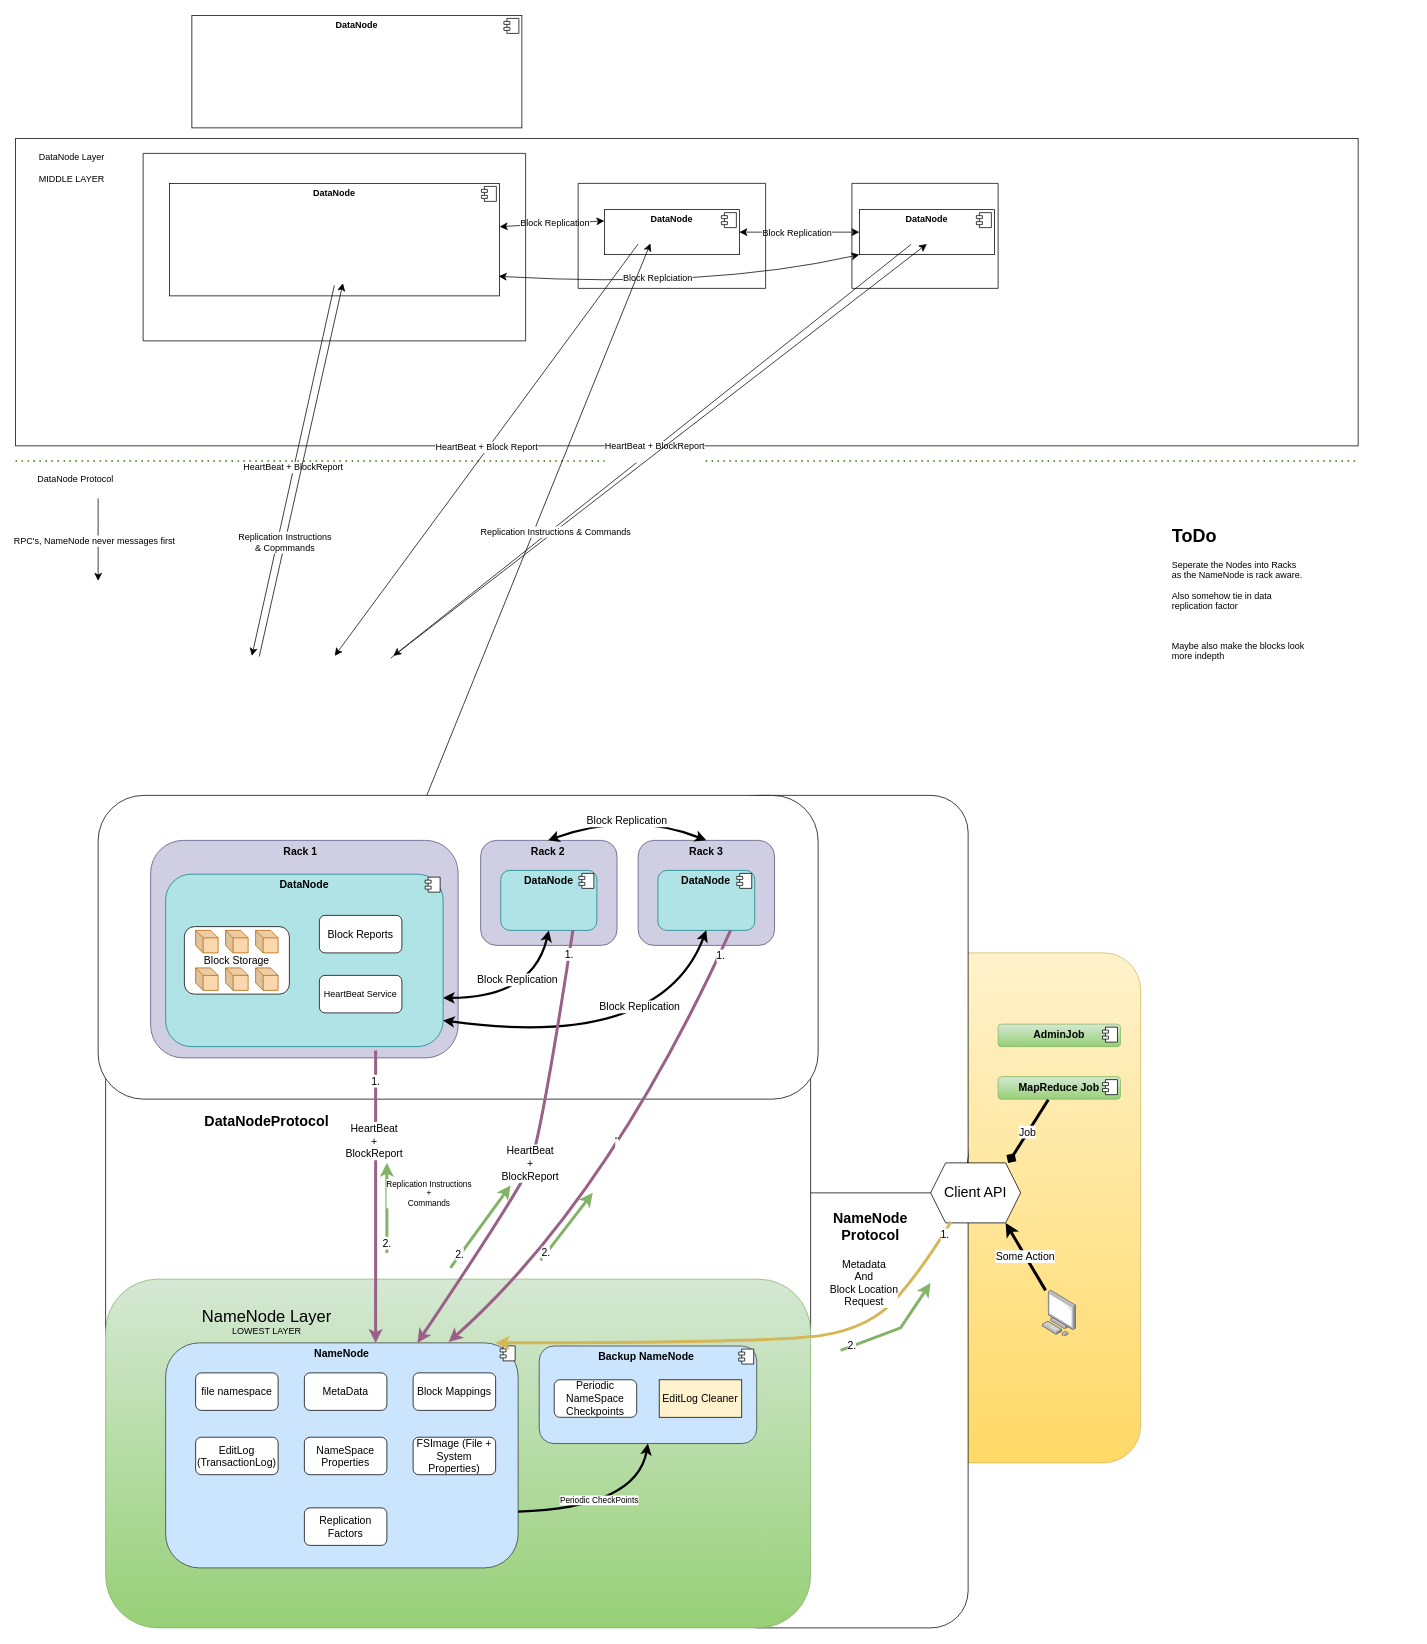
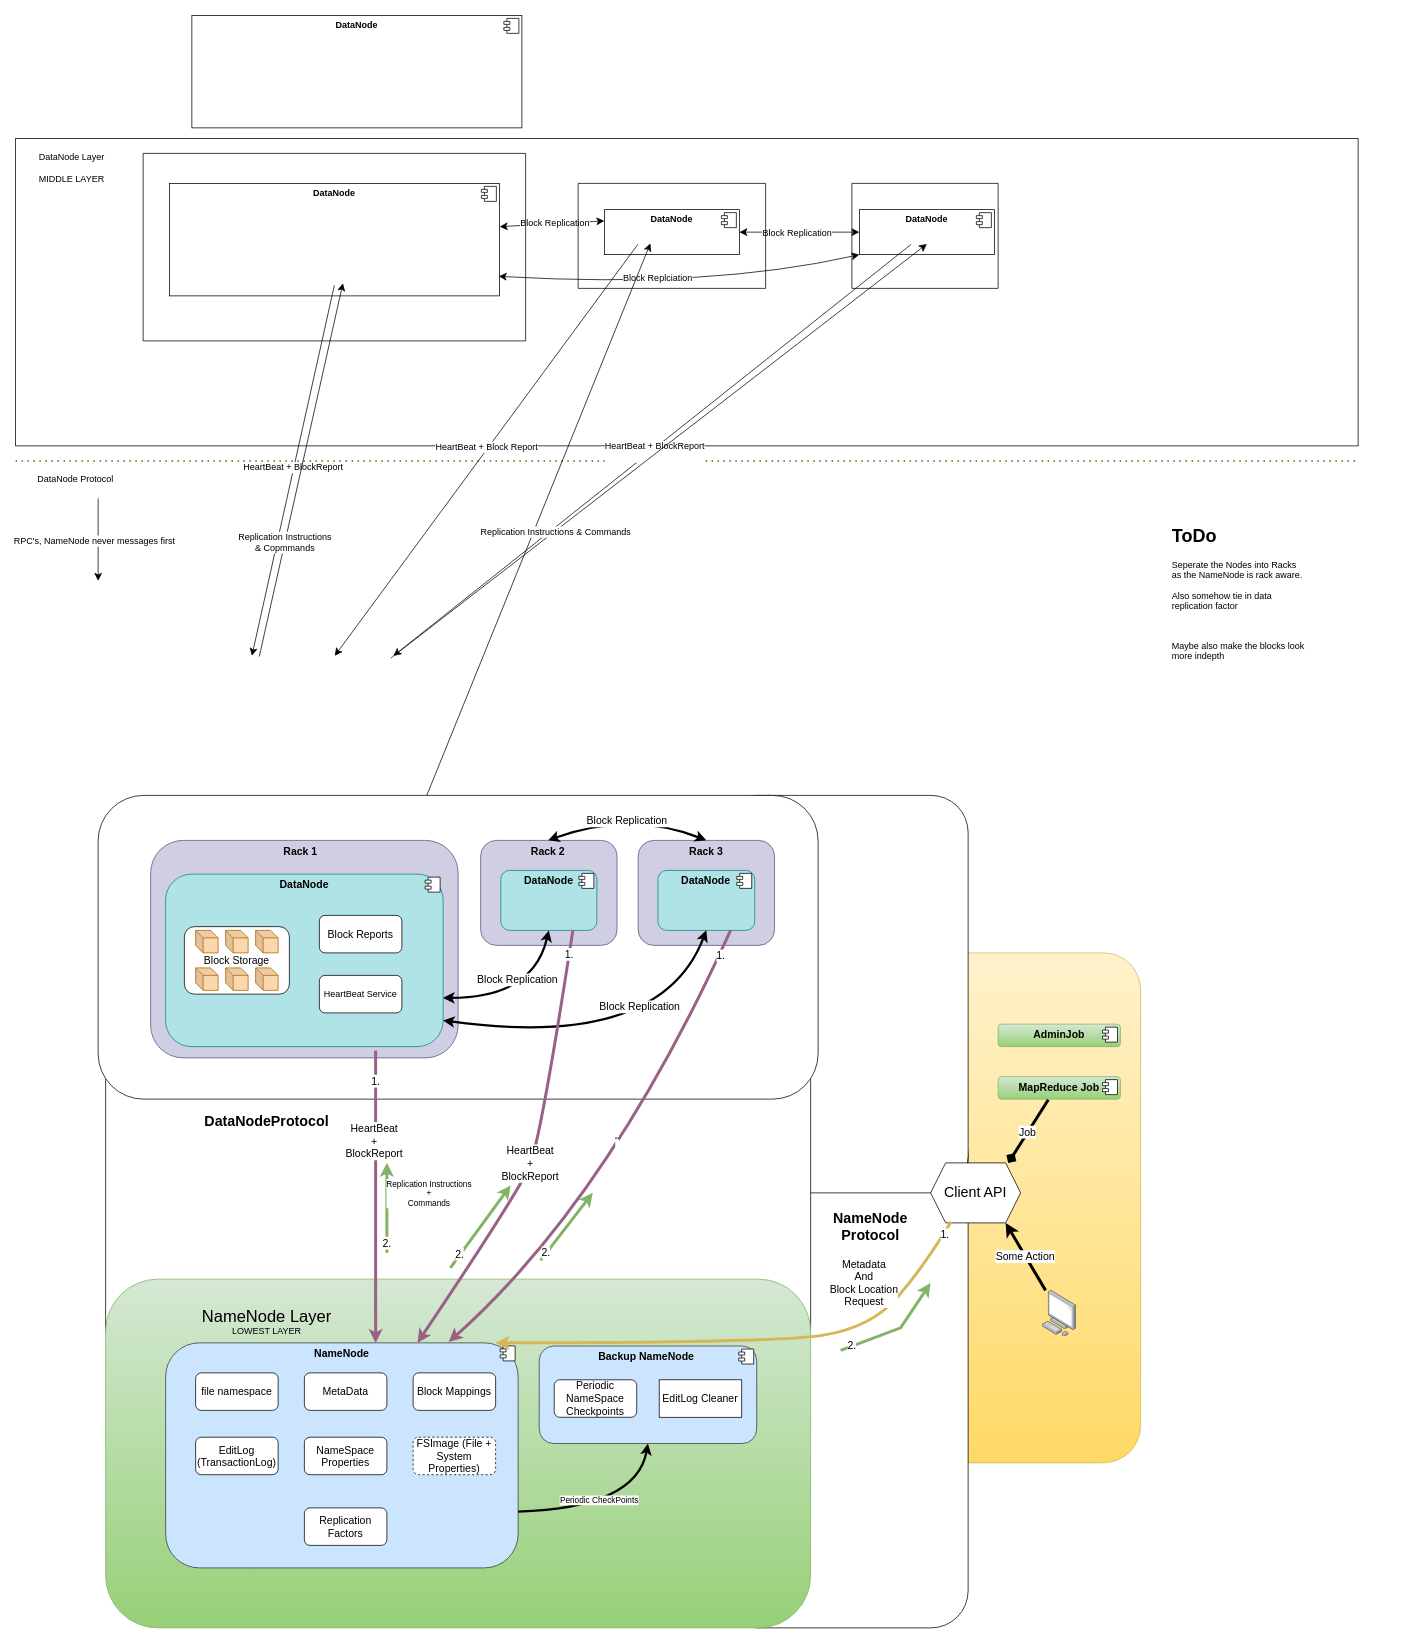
(700, 1399) -> (700, 1399)
(454, 1456) -> (454, 1456)
